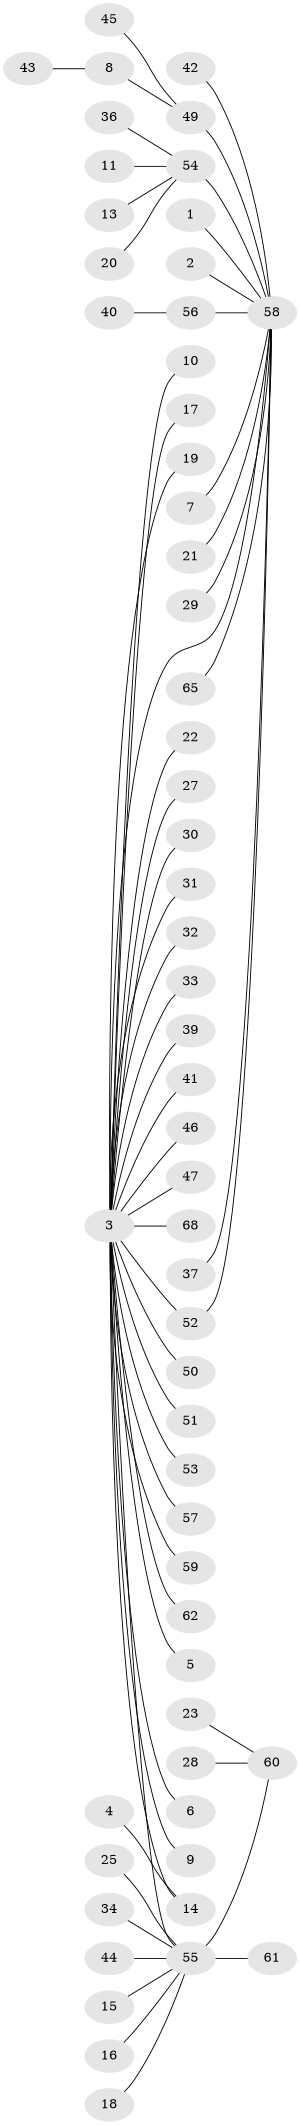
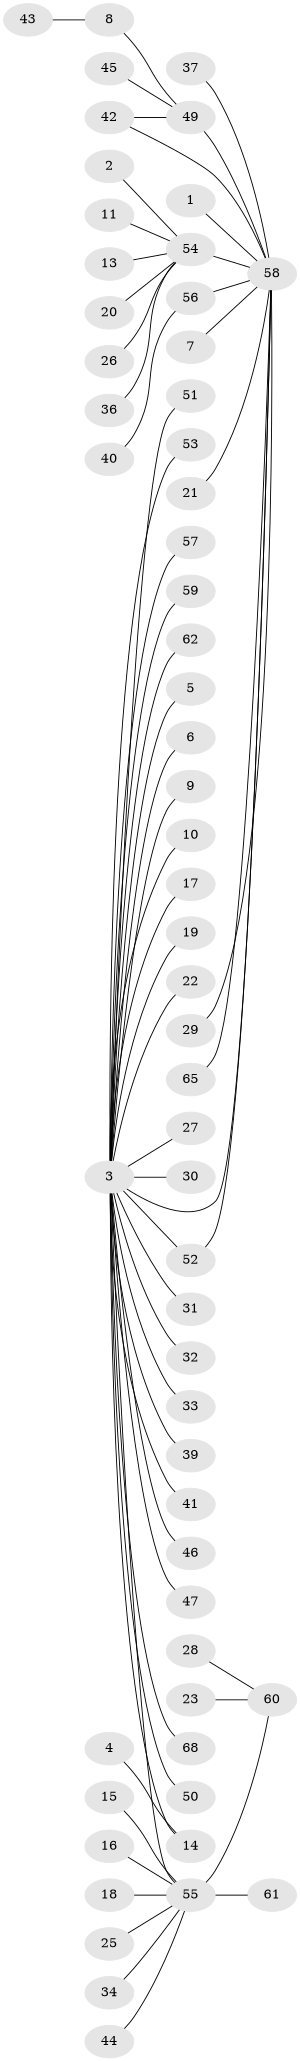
none -> (150, 118)
(231, 288) -> (150, 208)
none -> (109, 362)
